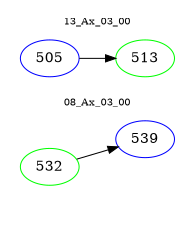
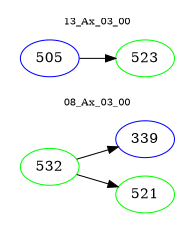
(145, 58) -> (145, 58)
(145, 139) -> (145, 139)
none -> (145, 194)
